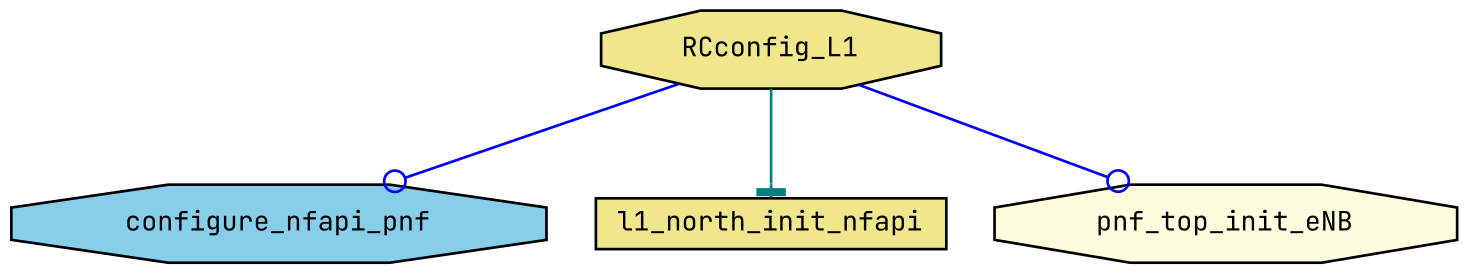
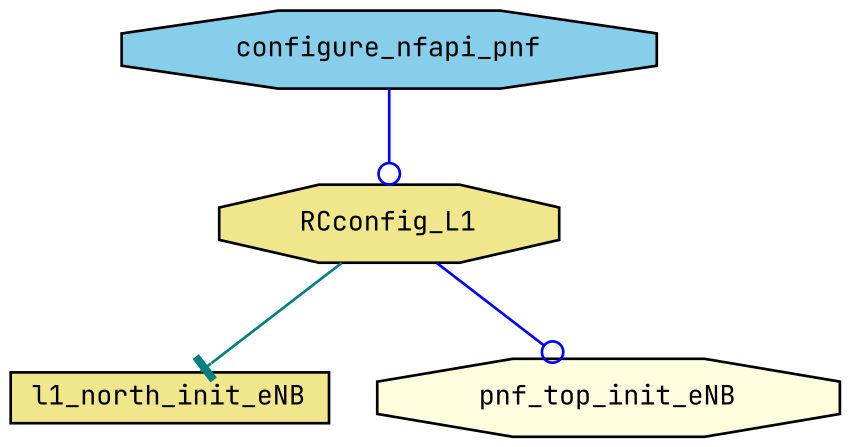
(542, 131) -> (389, 126)
(771, 224) -> (170, 398)
